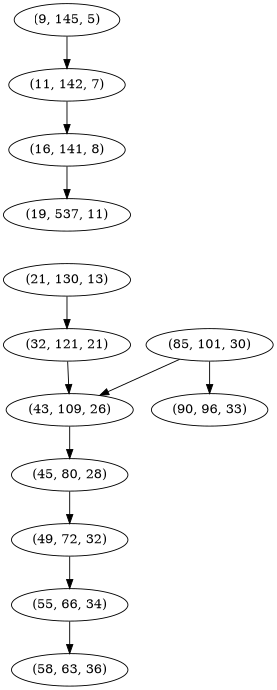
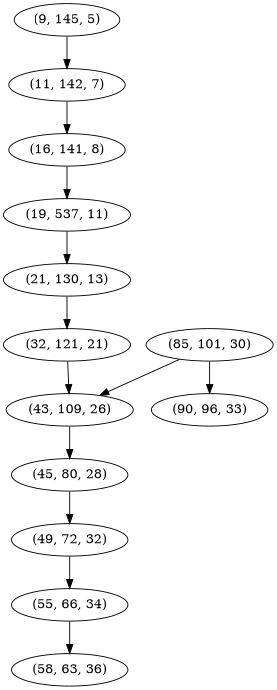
none -> (67, 243)
